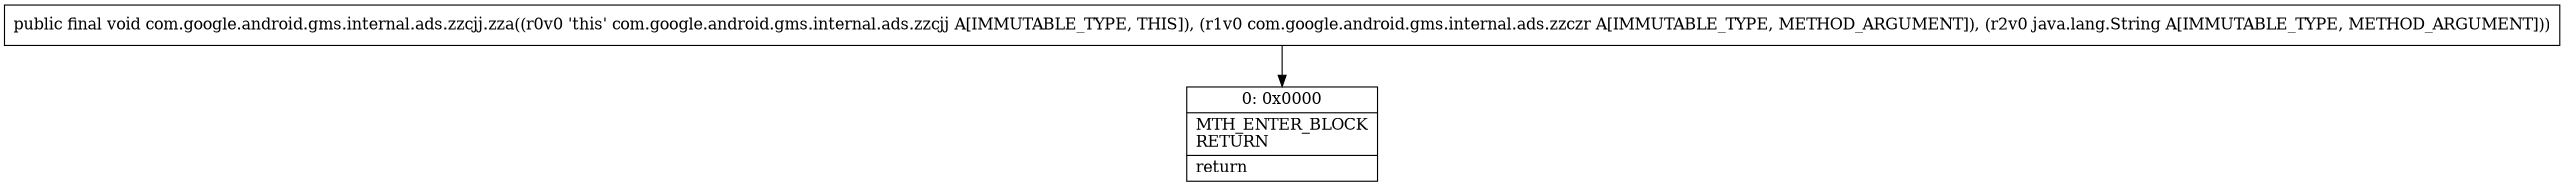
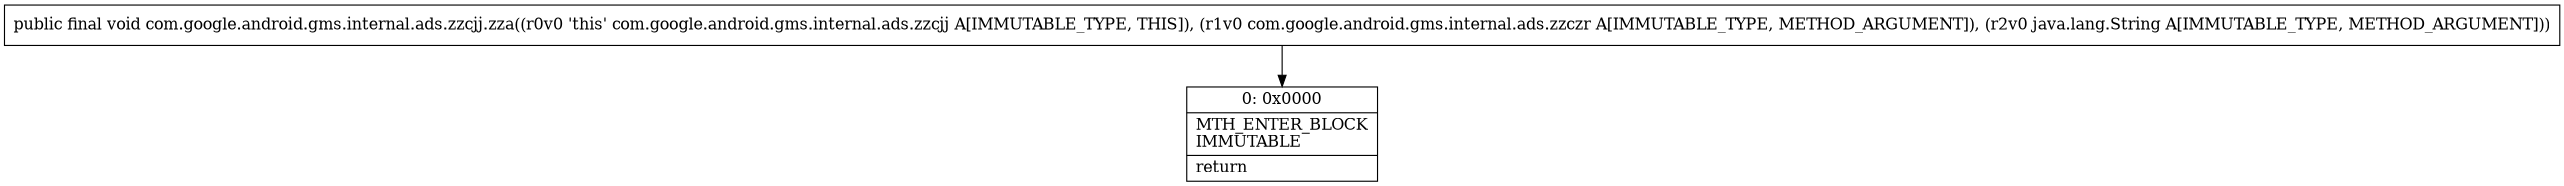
(1232, 142) -> (1248, 142)
